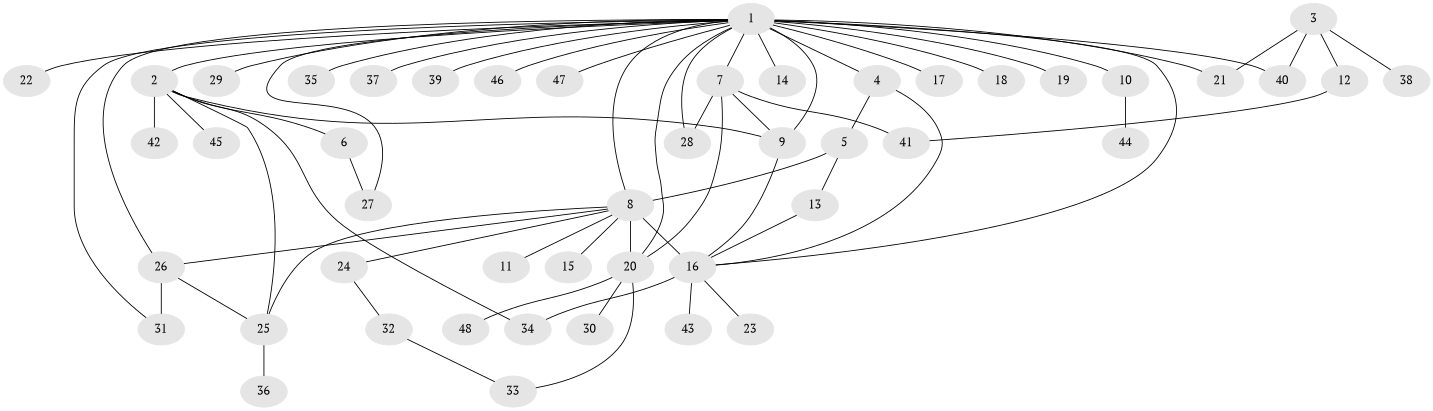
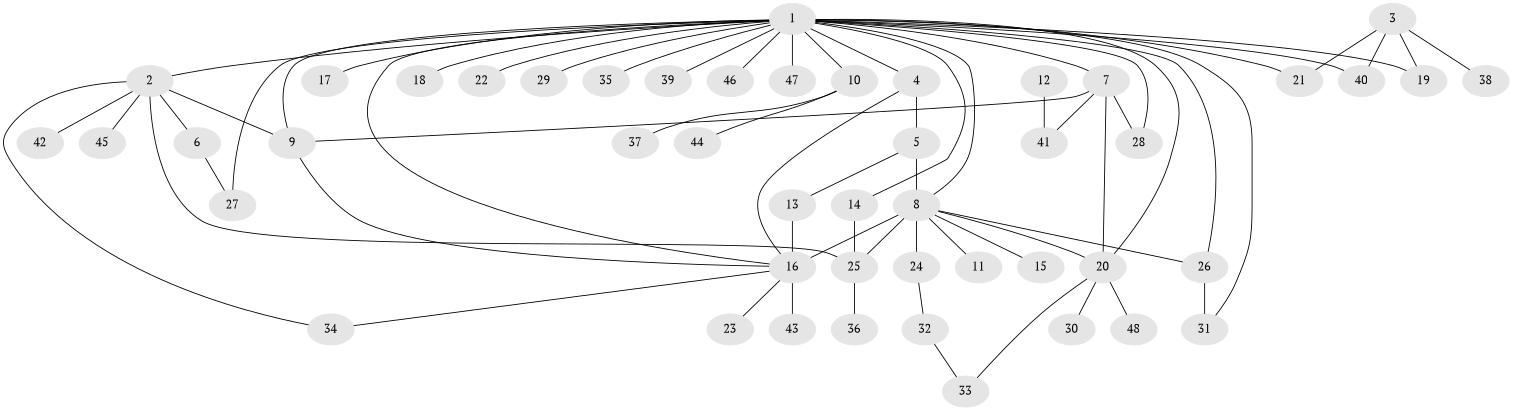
(558, 35) -> (745, 112)
(1329, 50) -> (1408, 50)
(213, 298) -> (854, 230)
